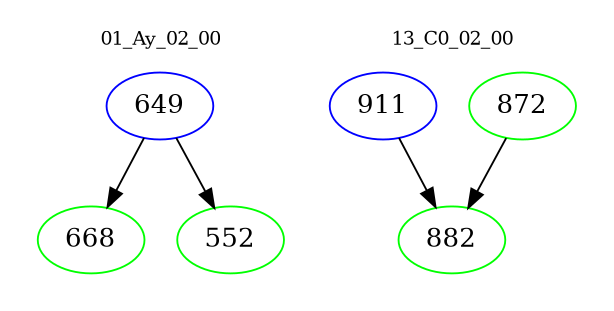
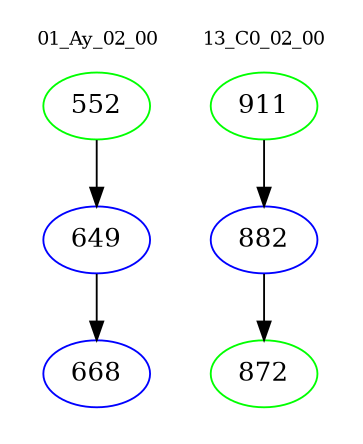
(383, 106) -> (264, 106)
(191, 165) -> (97, 164)
(492, 165) -> (264, 298)
(91, 240) -> (97, 374)
(452, 240) -> (264, 240)
